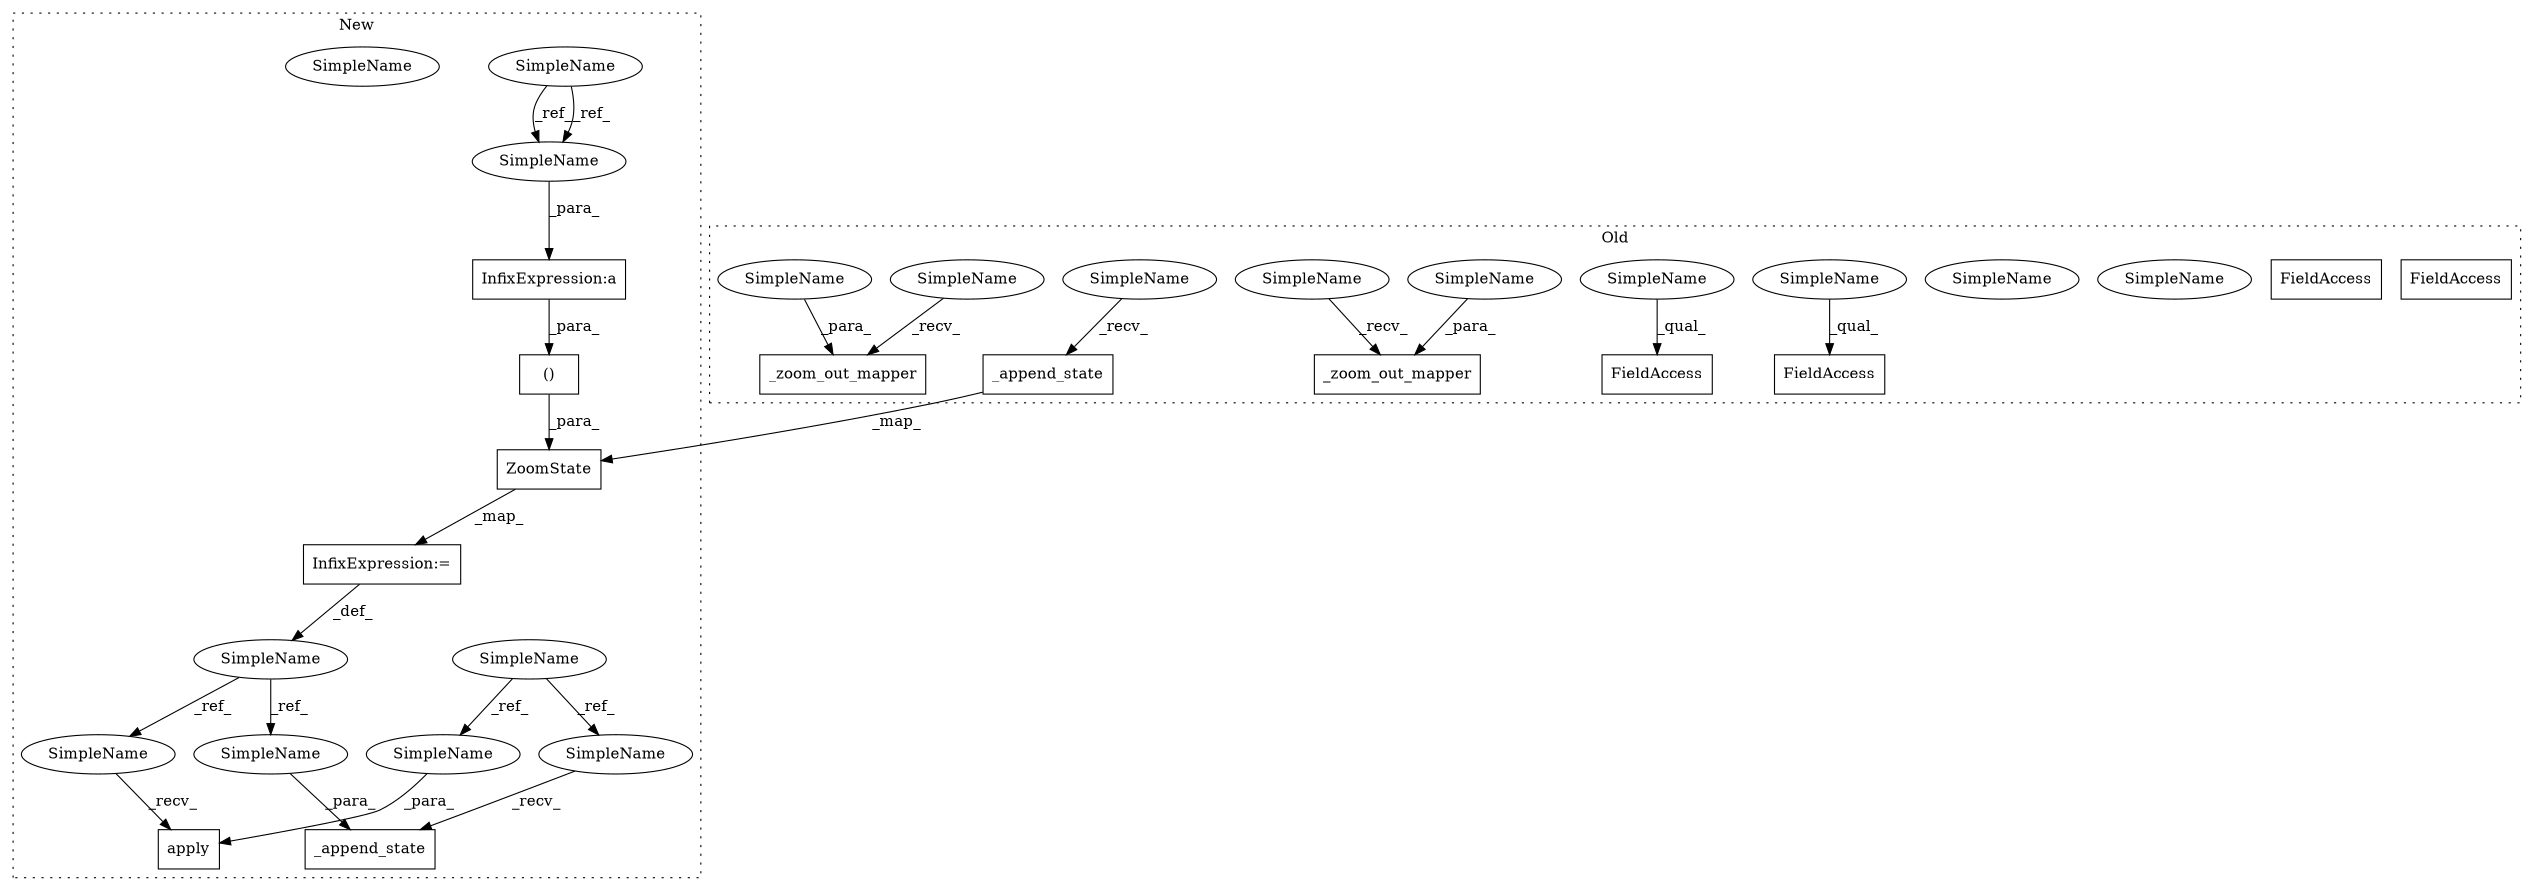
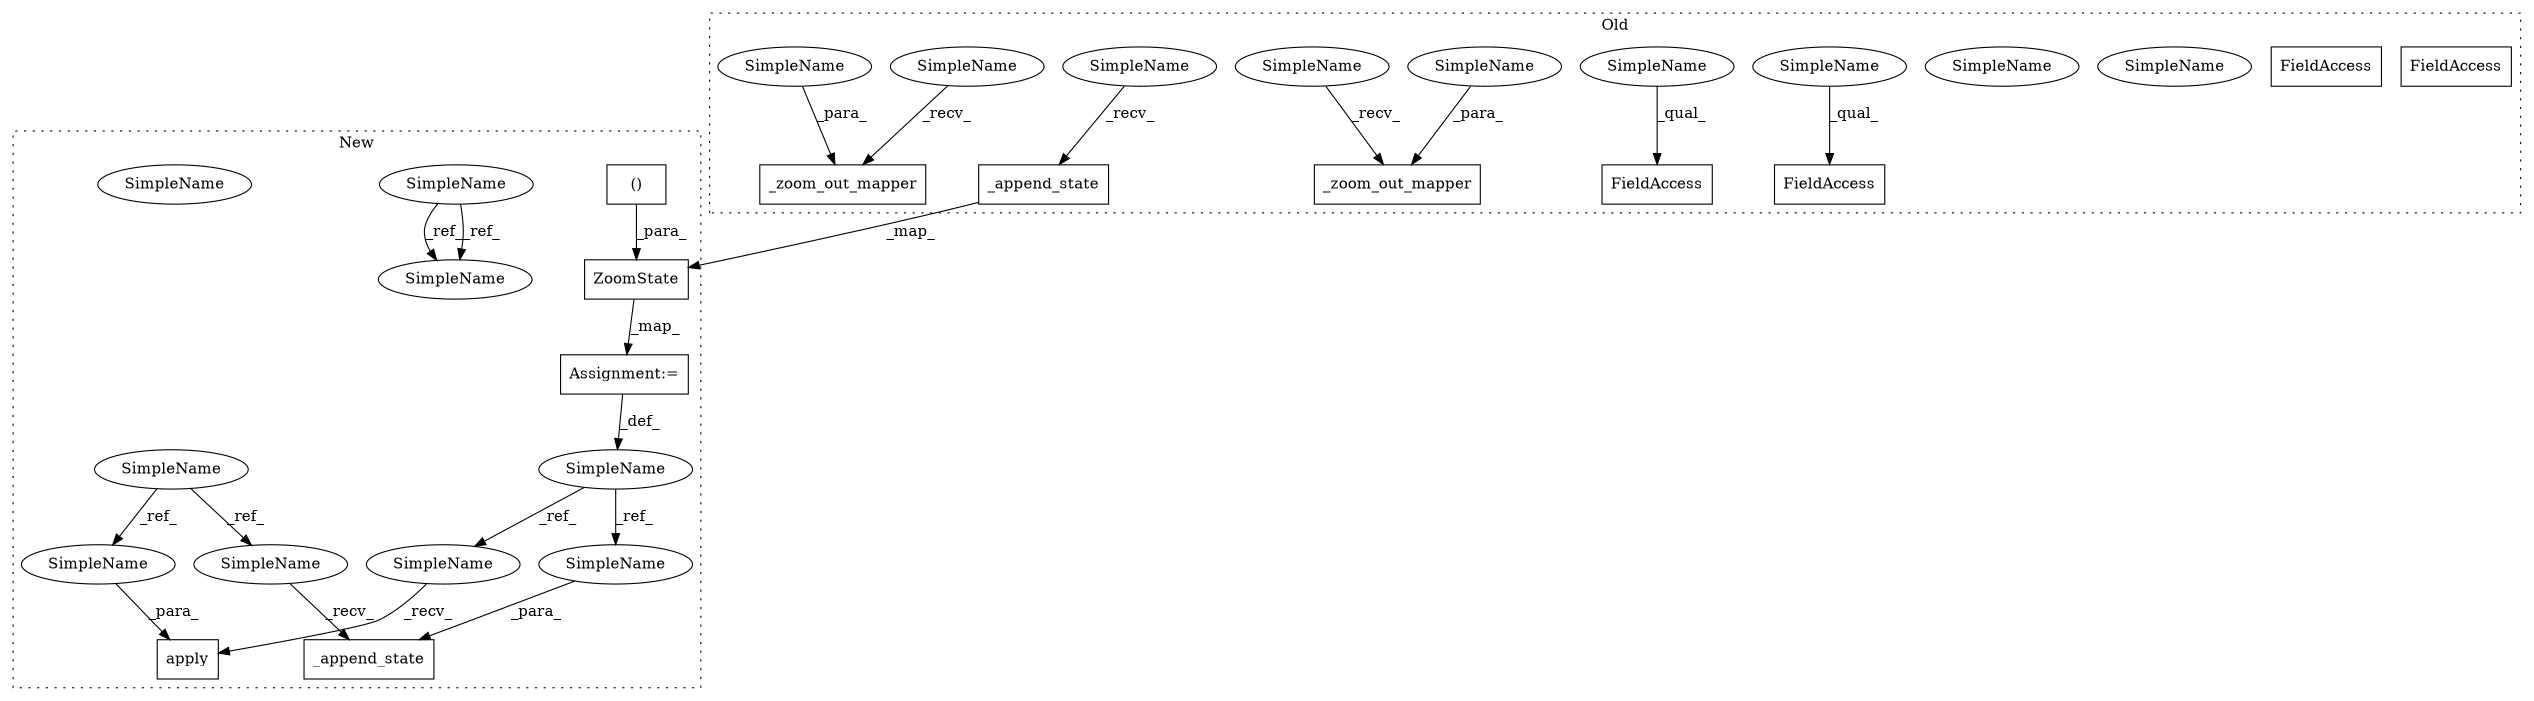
(549, 279) -> none
(382, 564) -> (624, 374)
